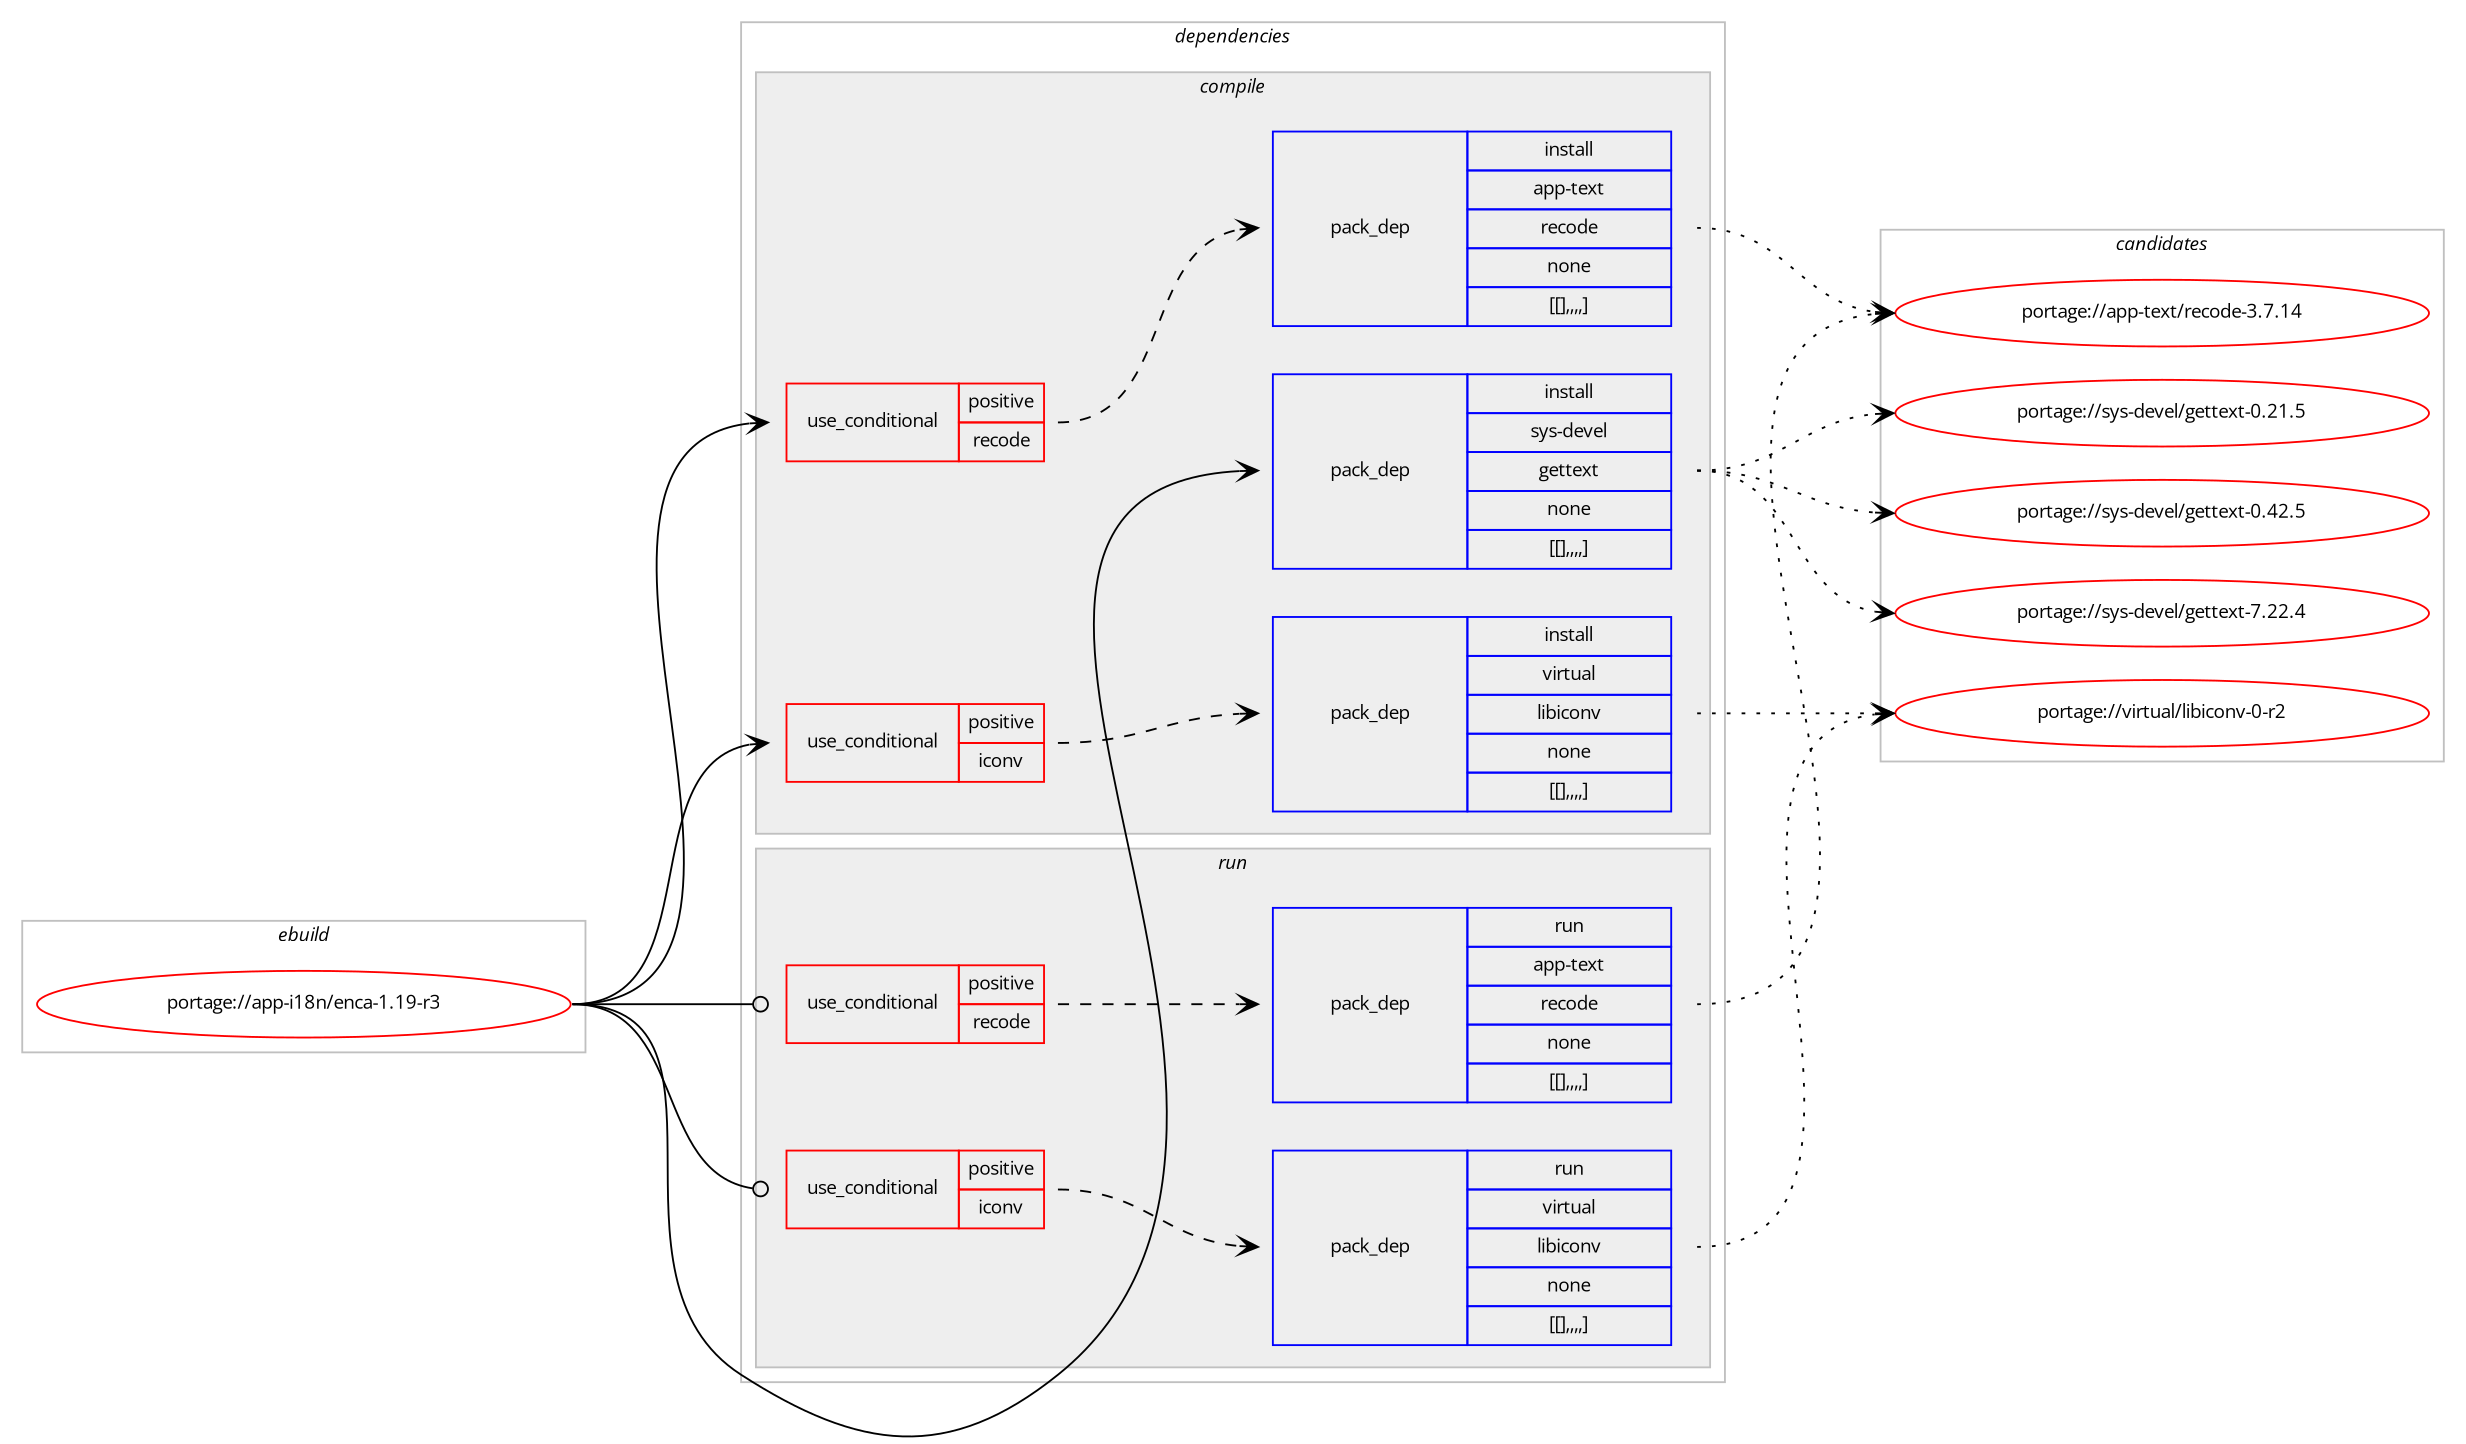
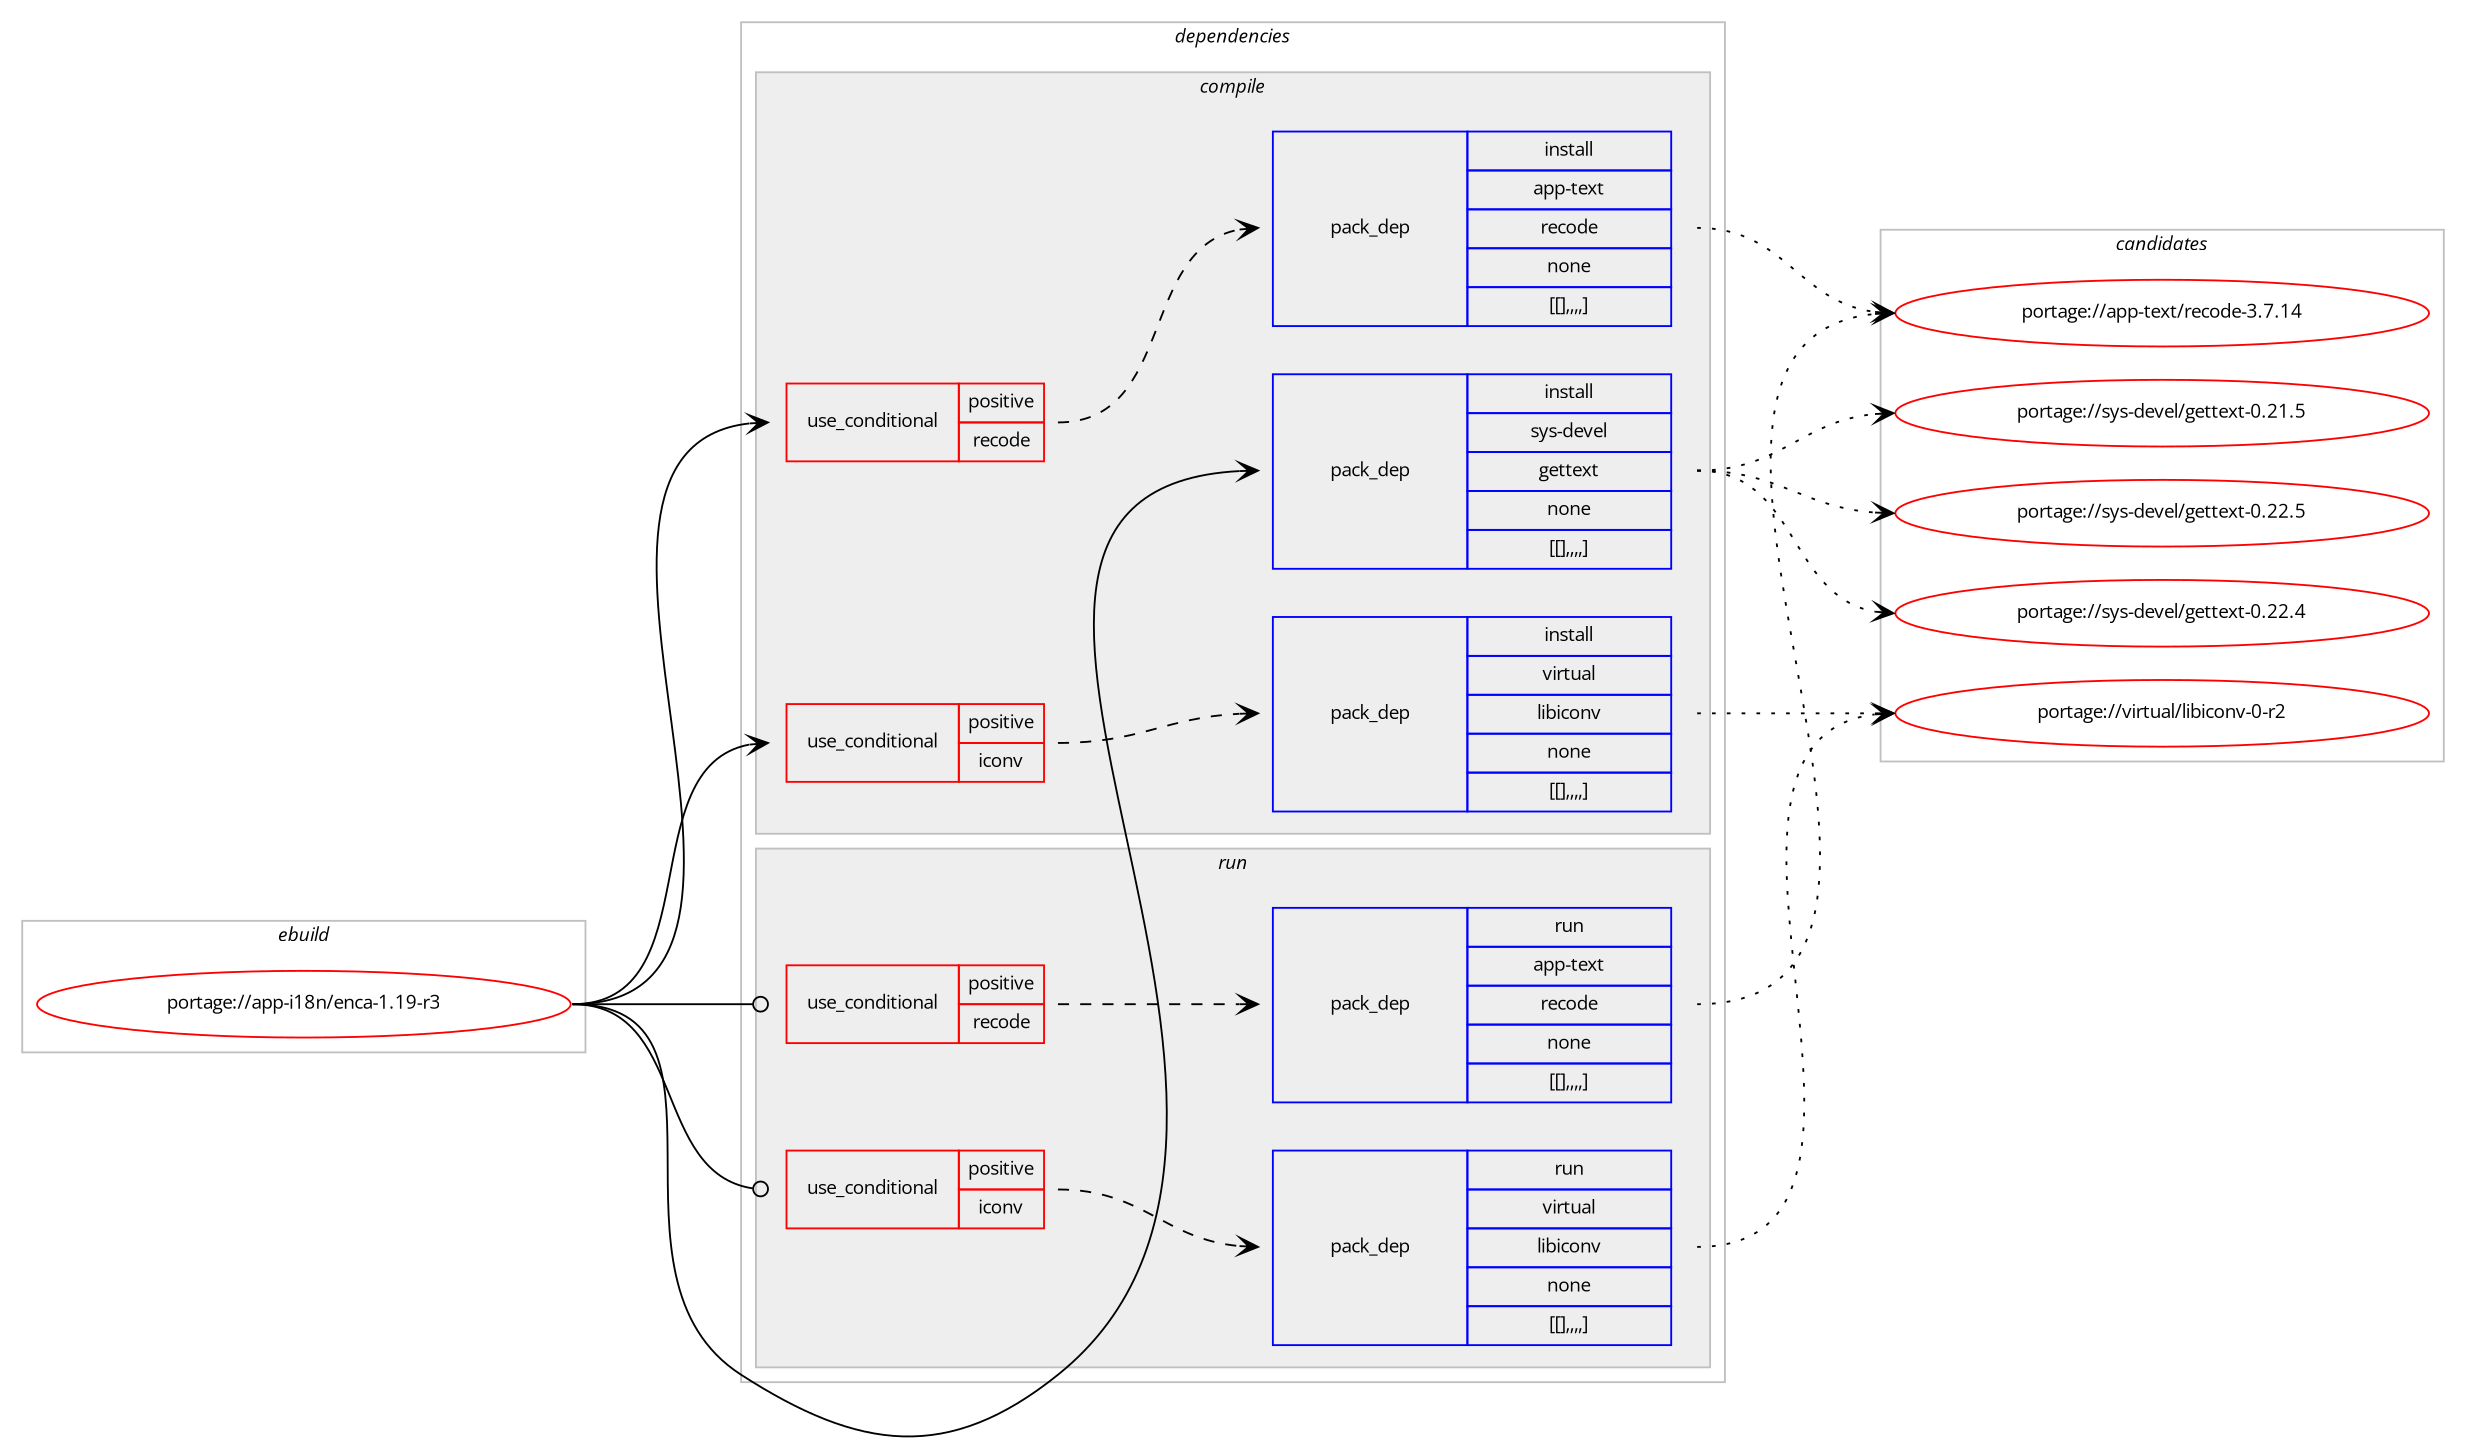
(2162, 513) -> (2162, 513)
(2162, 613) -> (2162, 613)
